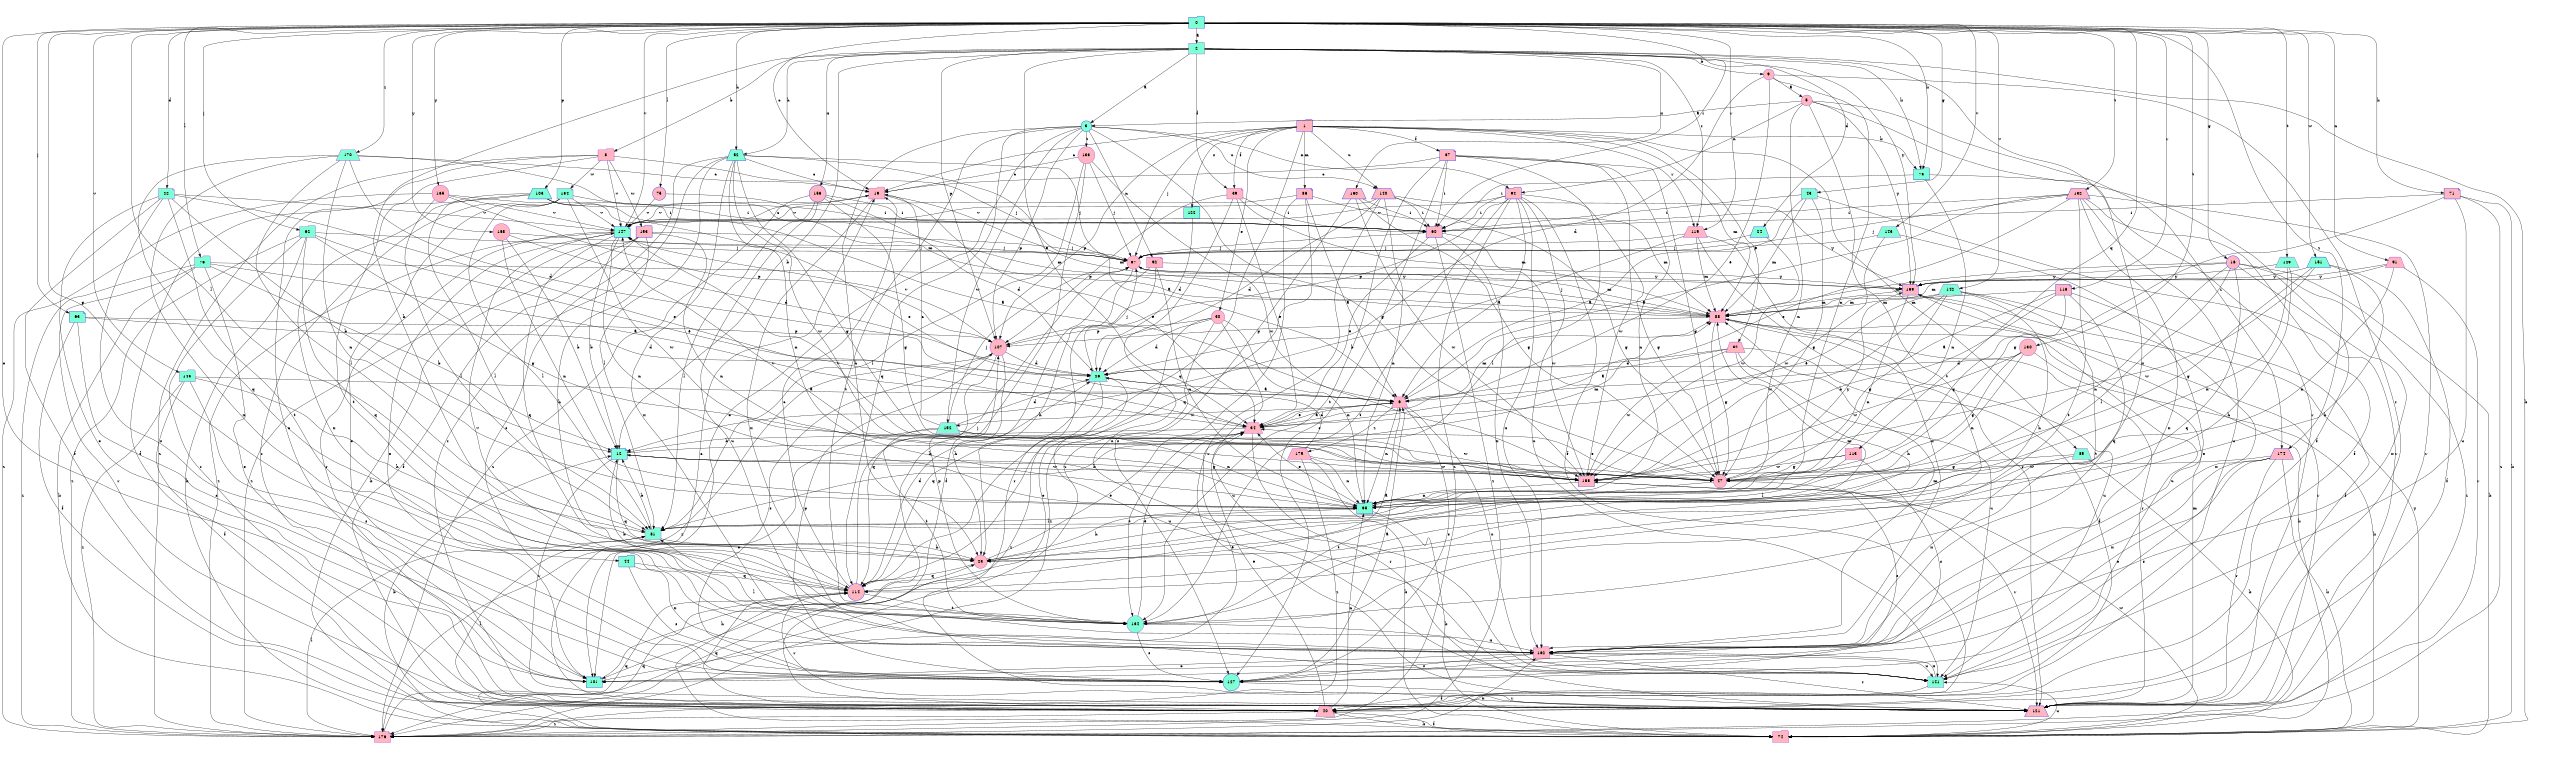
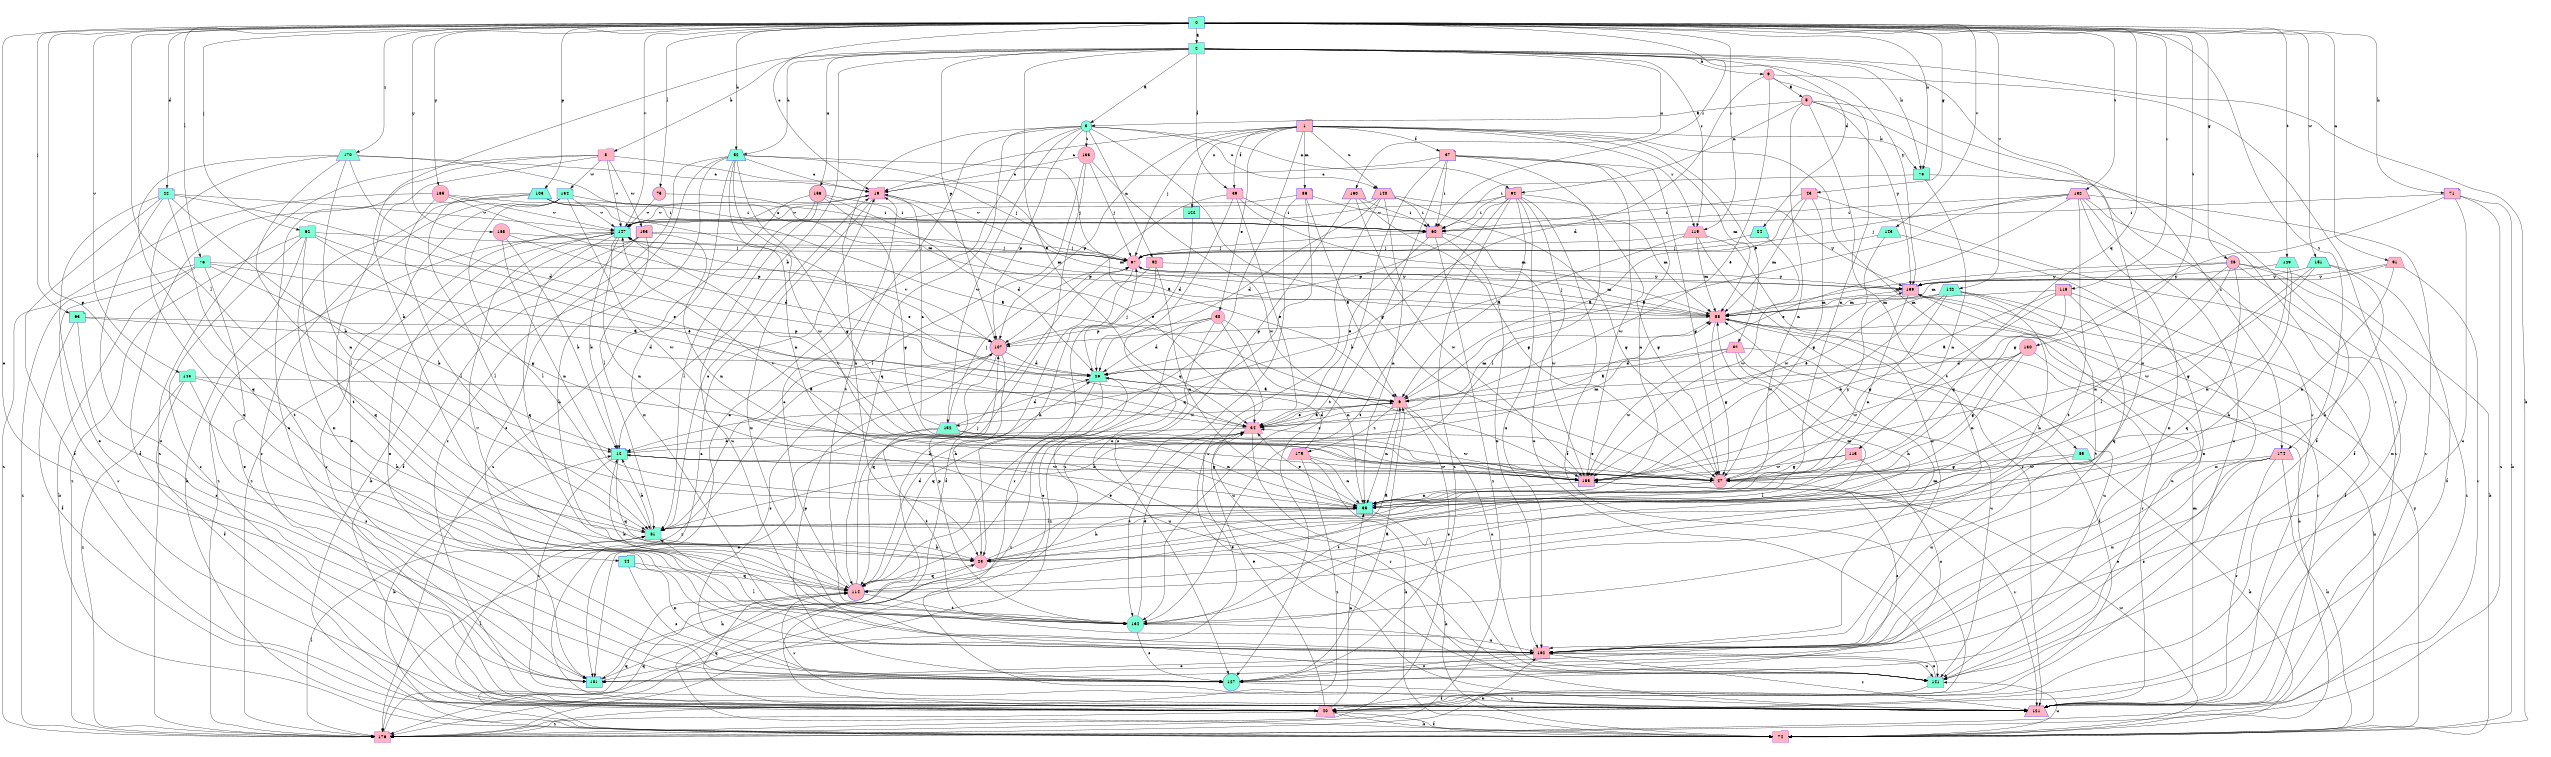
(1807, 100) -> (1807, 100)
(1809, 194) -> (1809, 194)
(2233, 262) -> (2233, 262)
none -> (728, 347)
(998, 347) -> (998, 347)
